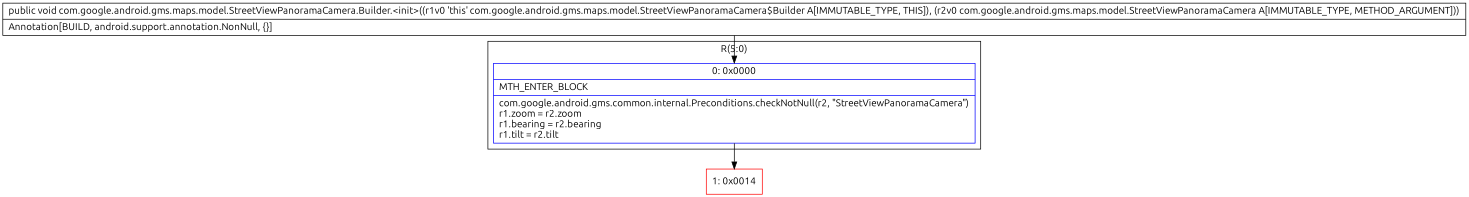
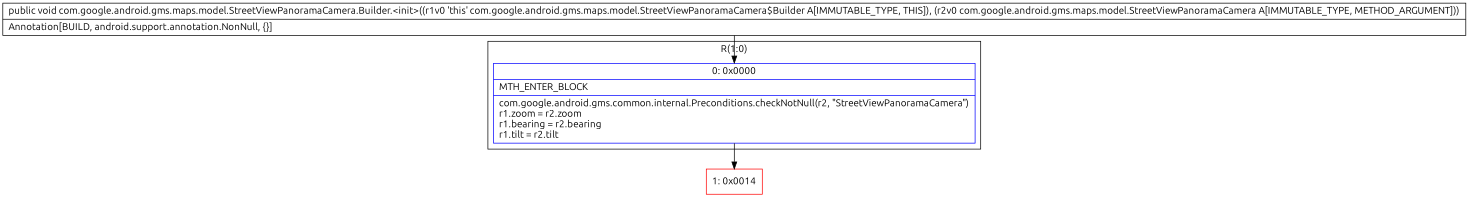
(734, 49) -> (734, 49)
